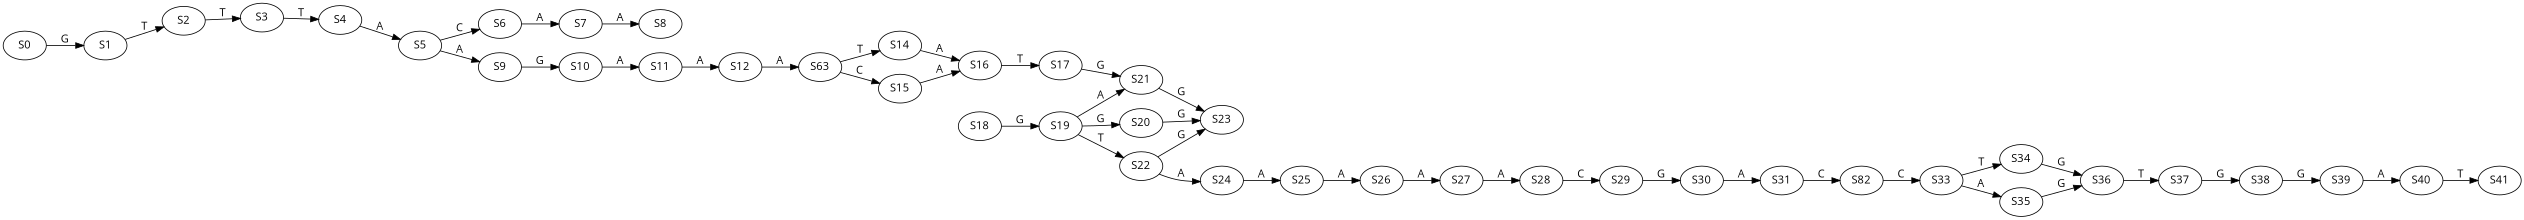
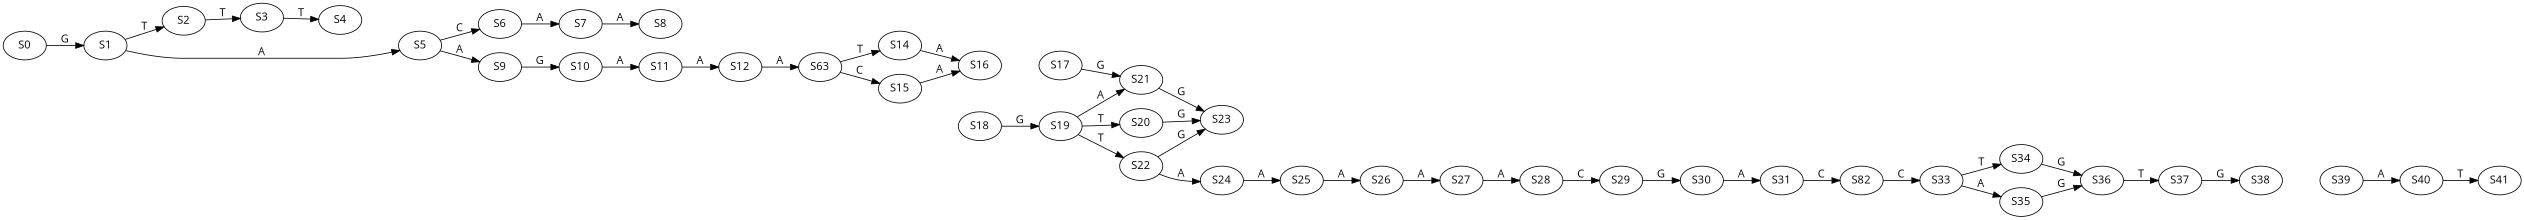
(376, 31) -> (259, 58)
(1016, 65) -> none
(1101, 119) -> (1101, 119)
(2297, 180) -> none
